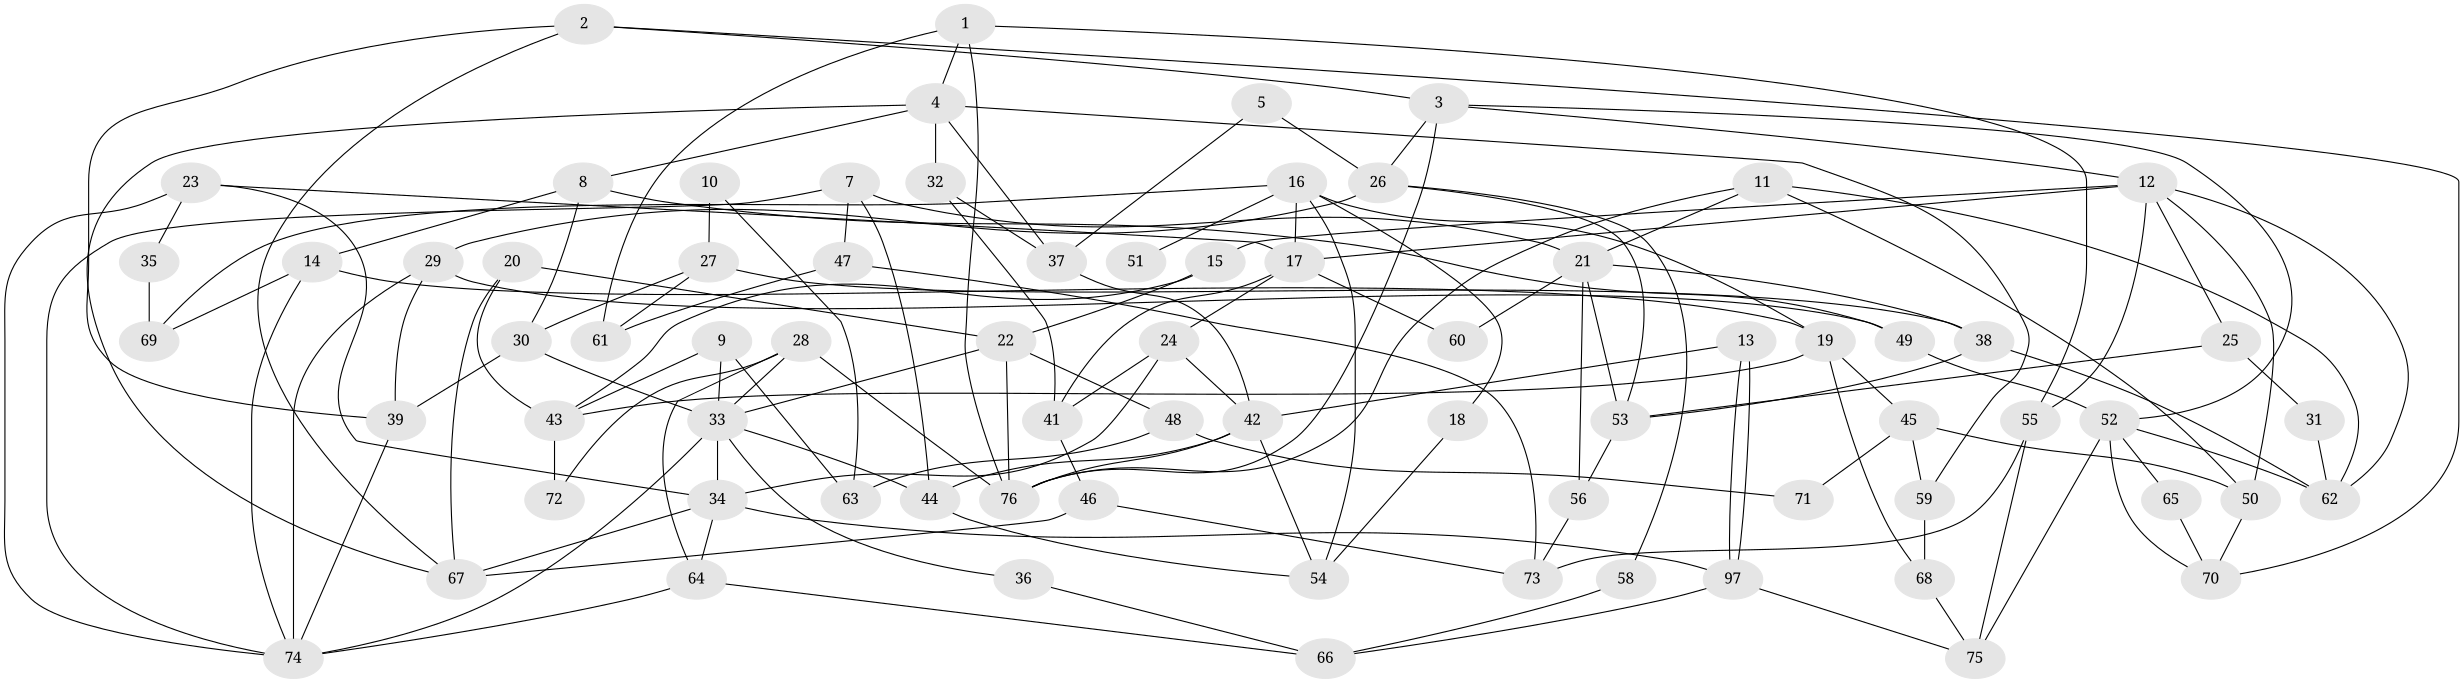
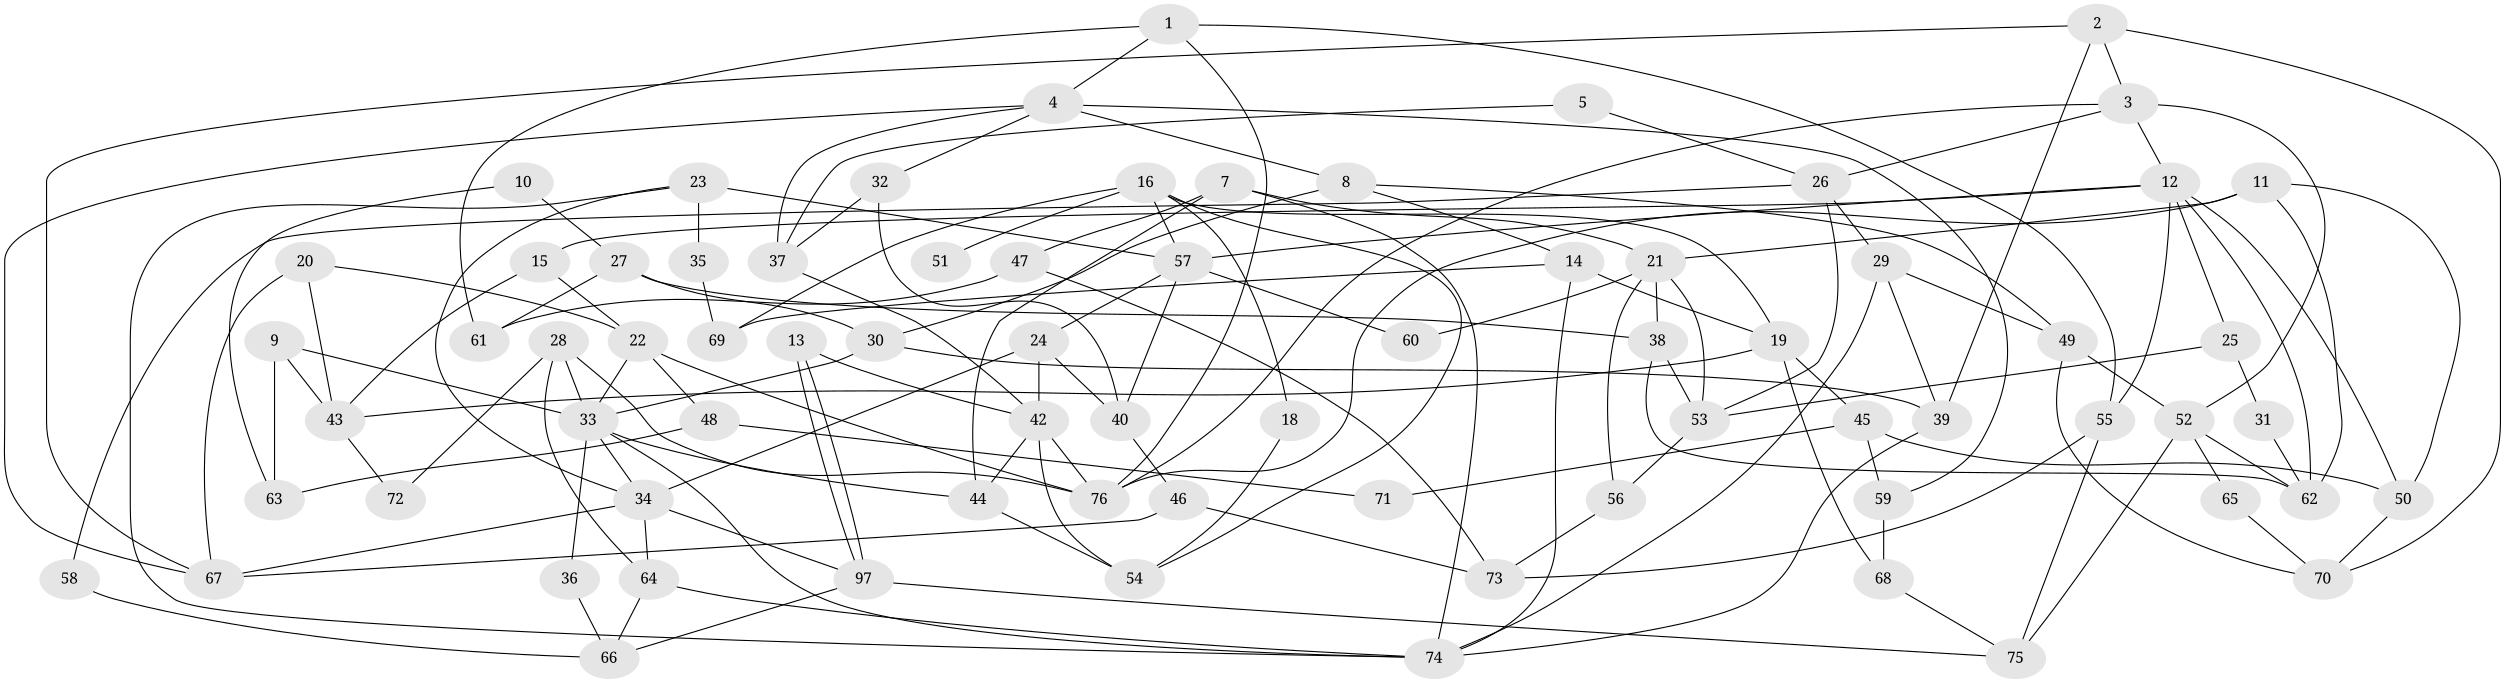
(1295, 262) -> (1183, 262)
(1052, 421) -> (1120, 421)
(2129, 516) -> (2139, 514)
